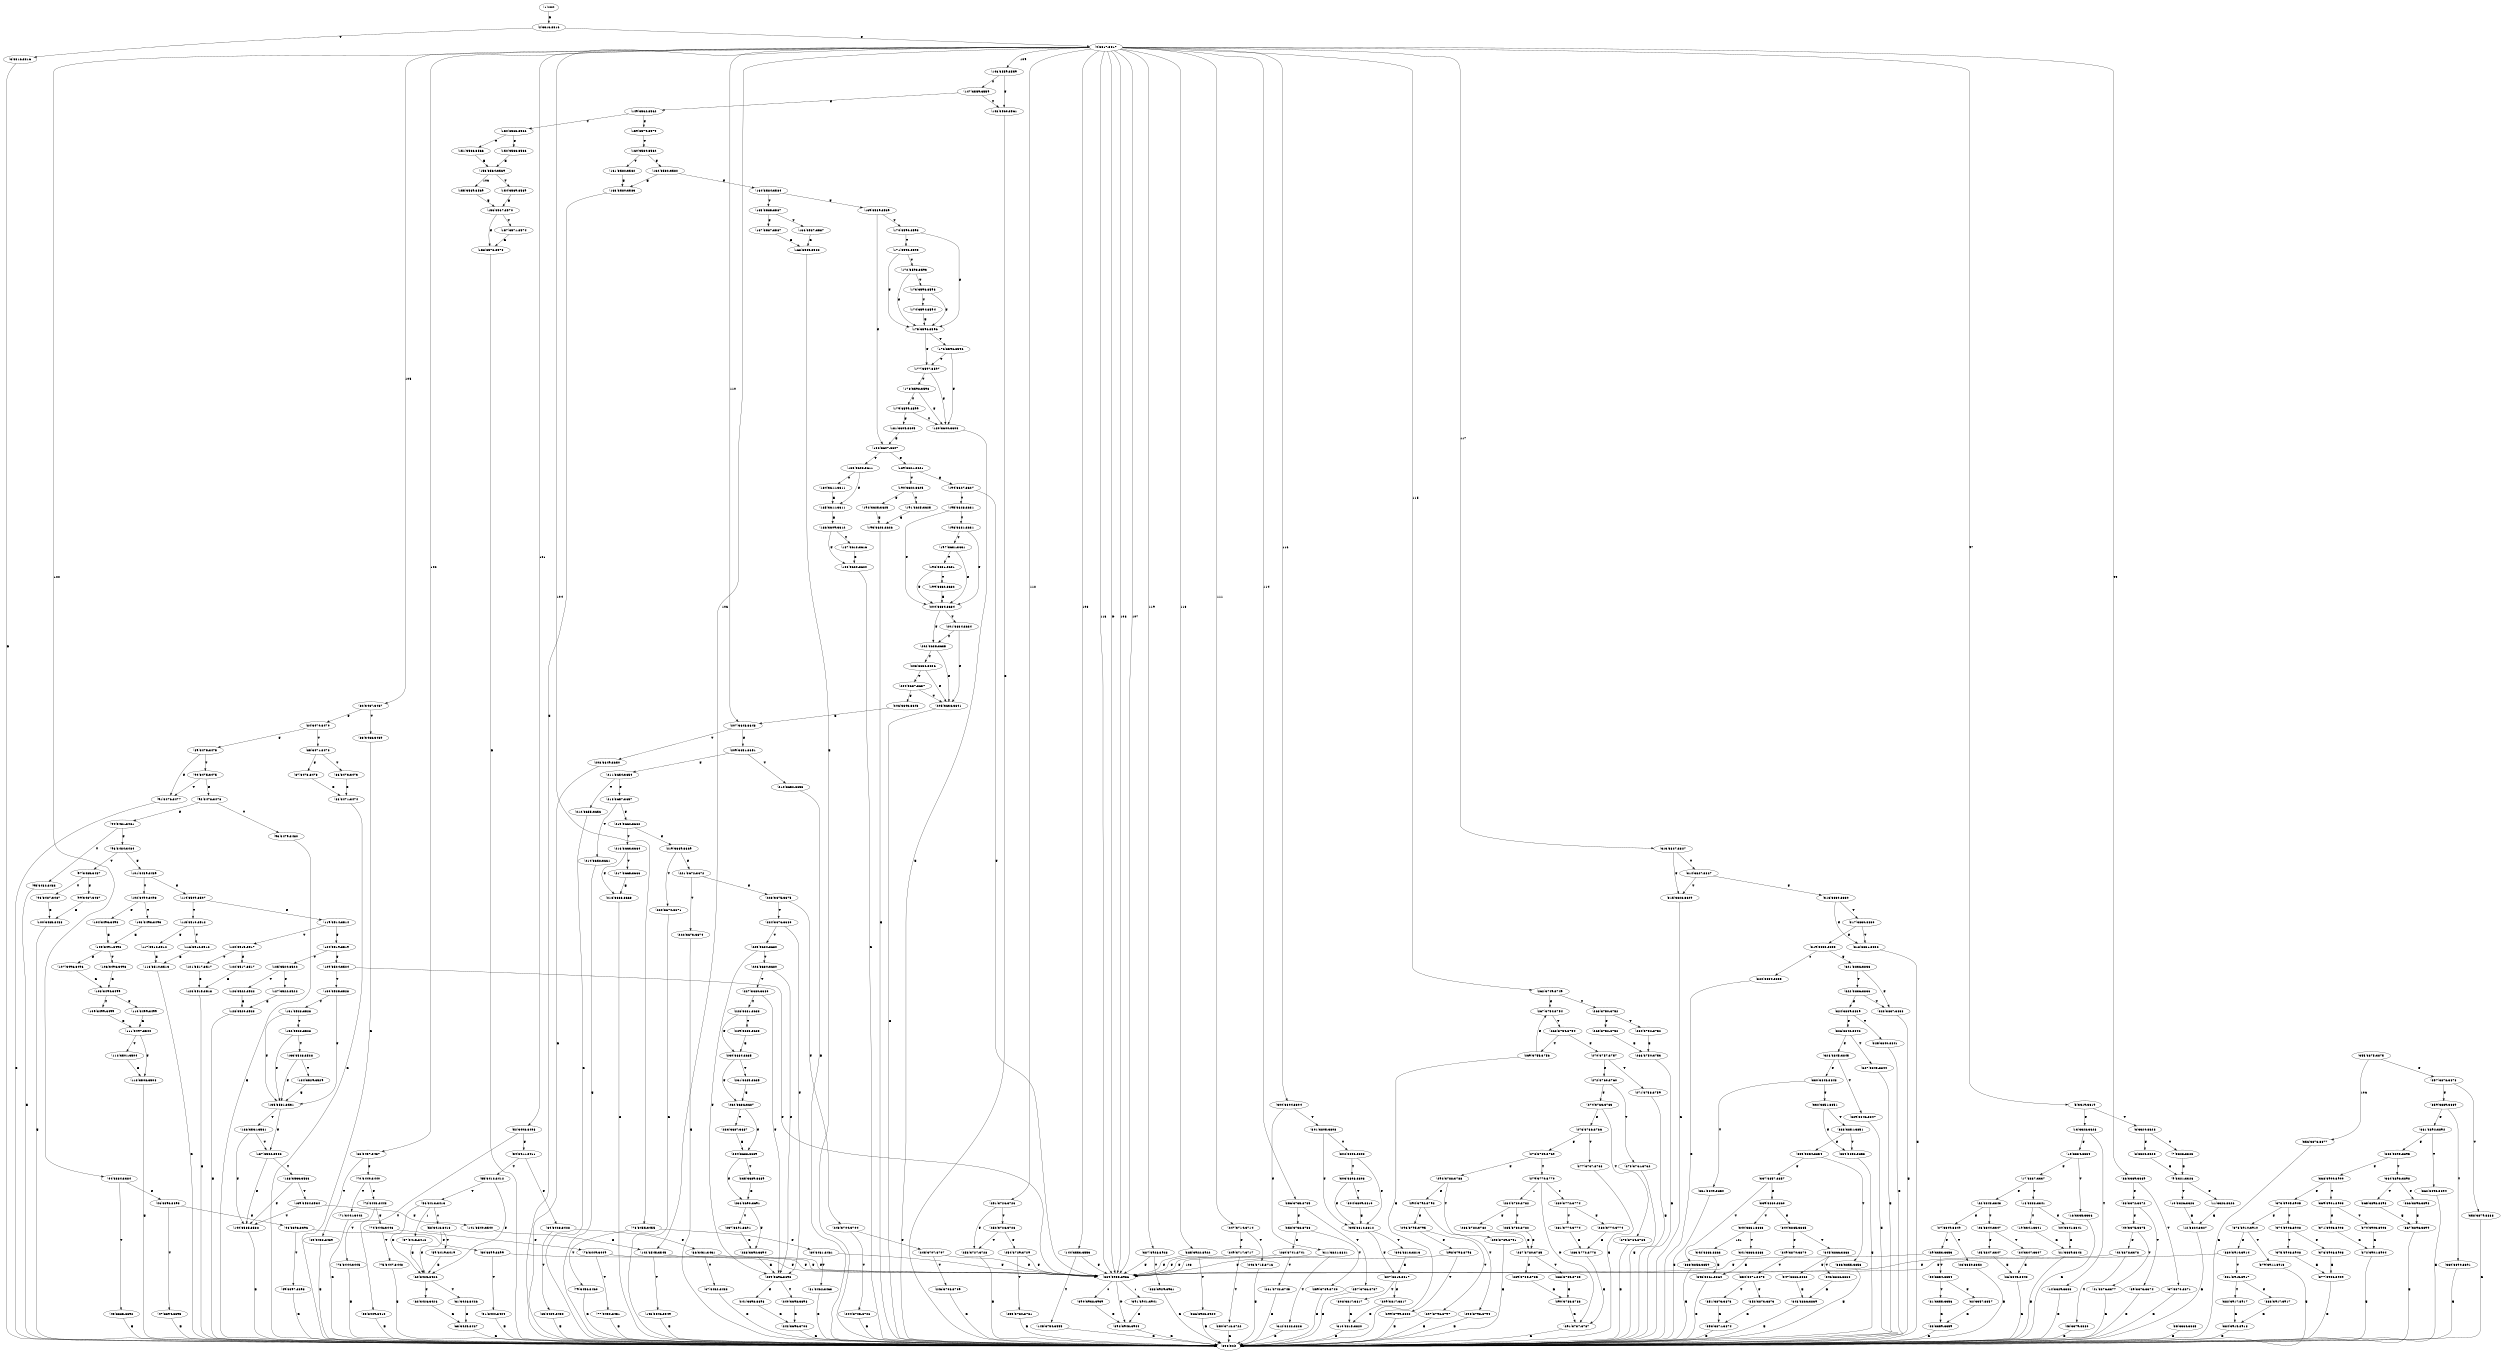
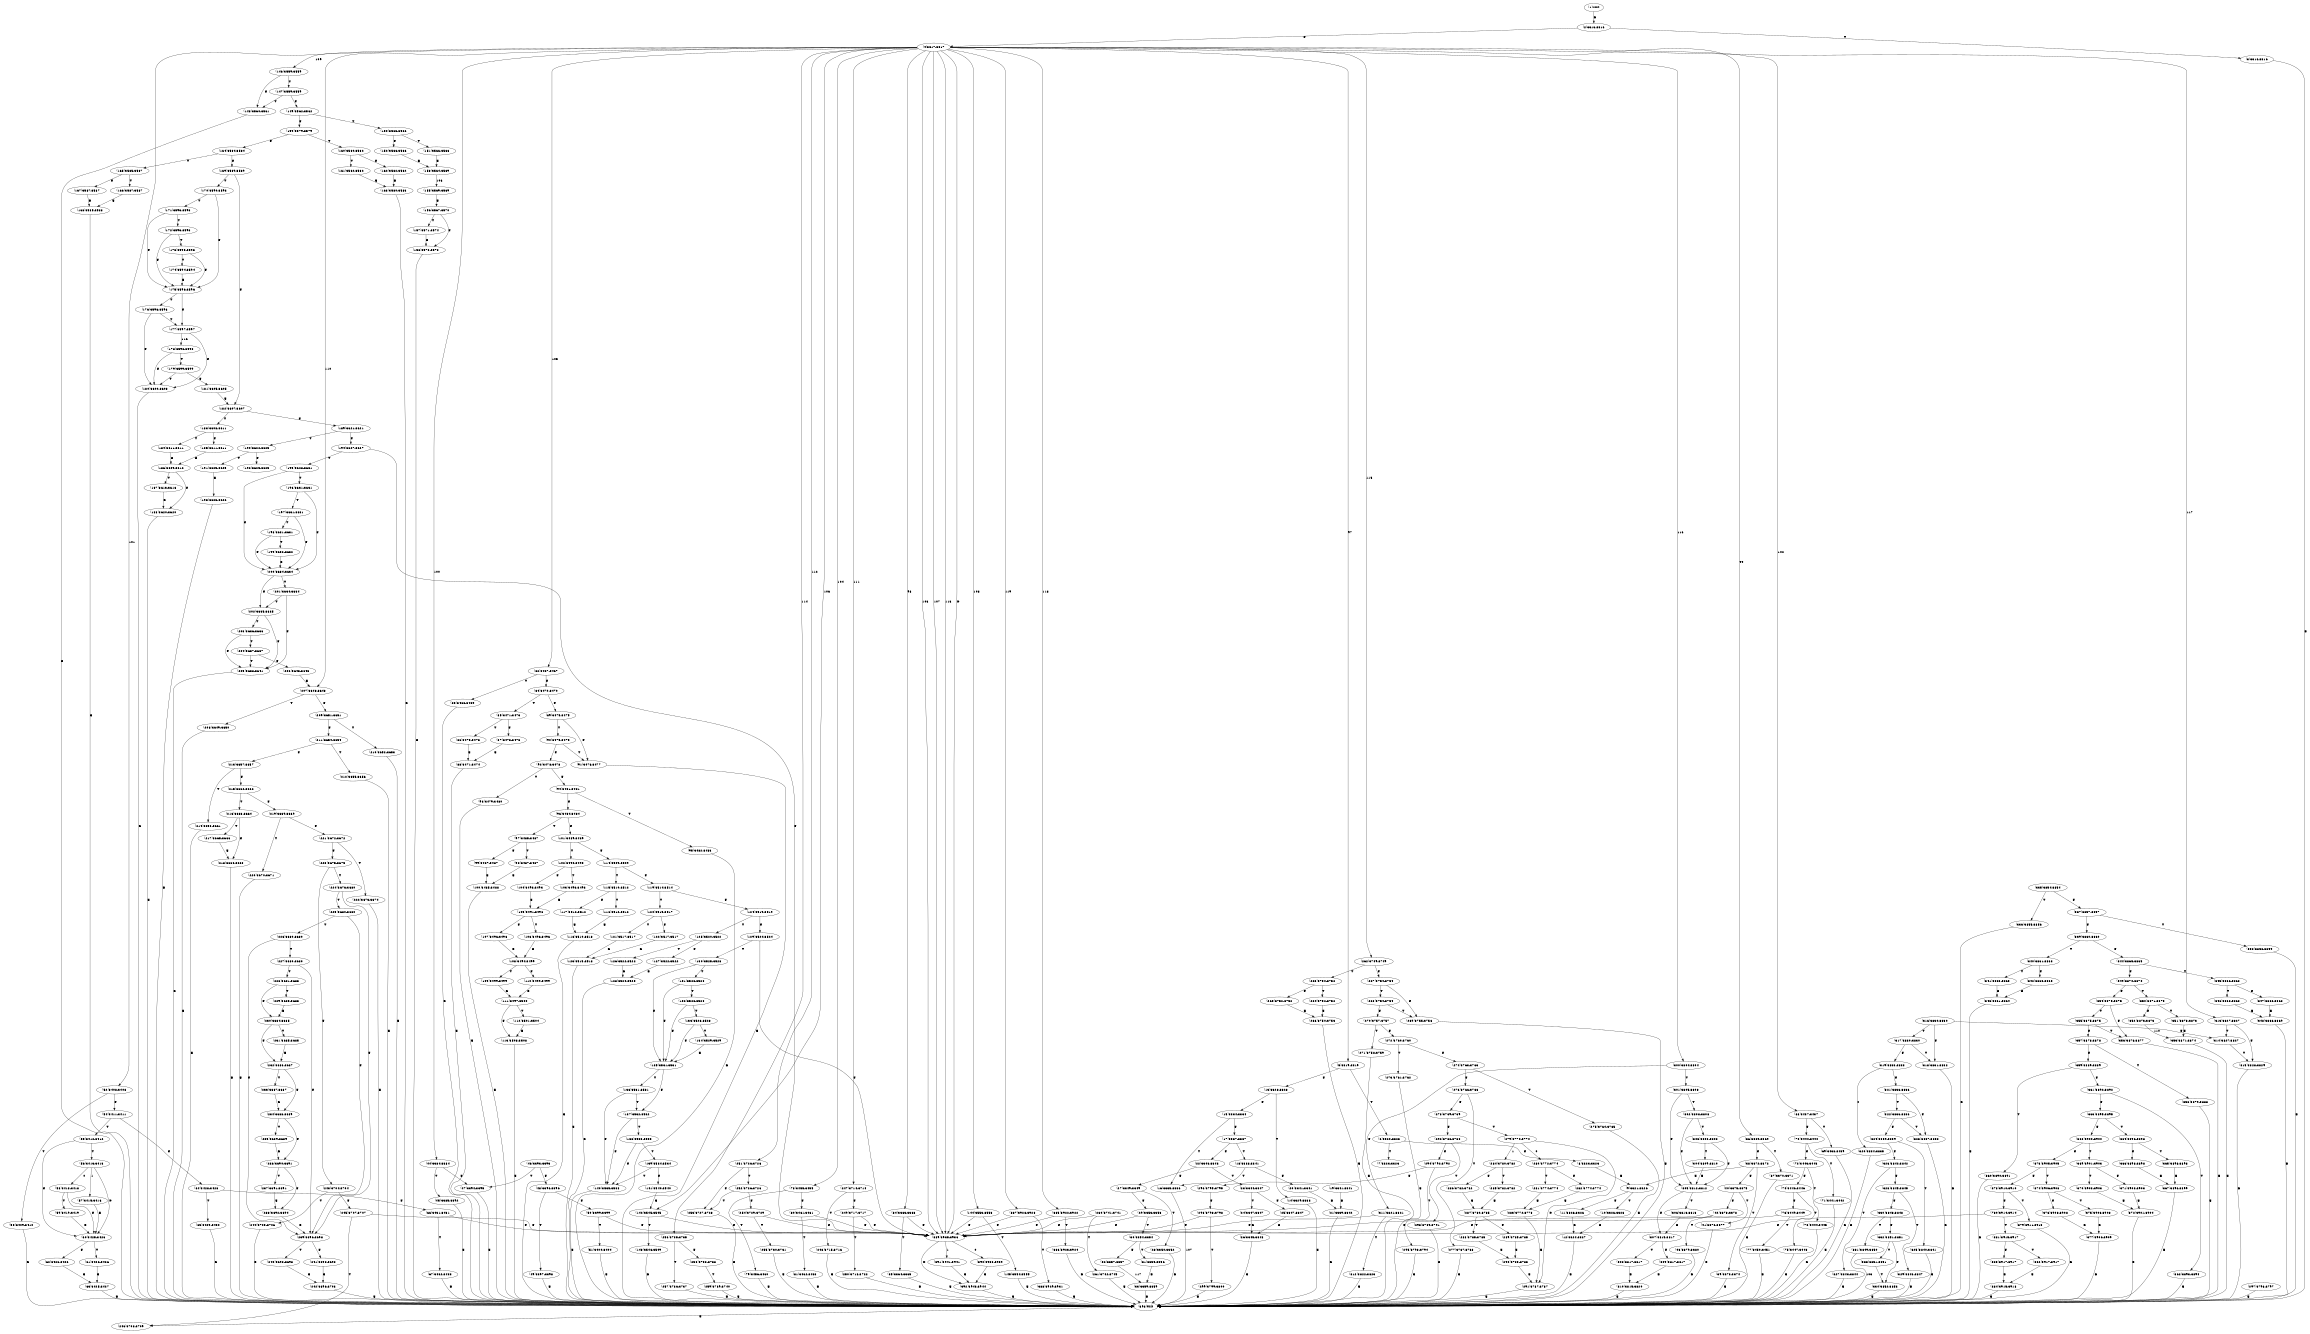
(716, 181) -> (267, 141)
(514, 191) -> none
(924, 379) -> (185, 339)
(833, 497) -> (171, 457)
(877, 516) -> none
(1766, 885) -> (2082, 1026)
(193, 898) -> (616, 863)
none -> (2109, 1001)
(1537, 1034) -> (1403, 998)
(2364, 1093) -> (2111, 1031)
(1830, 1142) -> none
(2182, 1165) -> (1695, 1172)
(142, 1190) -> (454, 1175)
none -> (904, 1213)
(2032, 1214) -> (1217, 1183)
(1295, 1239) -> none
(1739, 1240) -> (2041, 971)
(2237, 1253) -> (2004, 1213)
(1484, 1257) -> none
(1189, 1265) -> (1250, 1225)
(1675, 1265) -> (1869, 1274)
(2062, 1277) -> (1189, 1250)
(1748, 1314) -> (2157, 1031)
(1968, 1314) -> (1138, 1274)
(1050, 1326) -> (1017, 1274)
(1071, 1343) -> (643, 1316)
